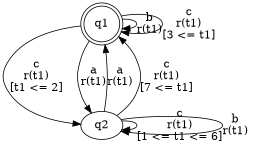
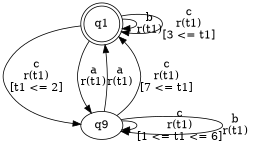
(102, 125) -> (102, 125)
